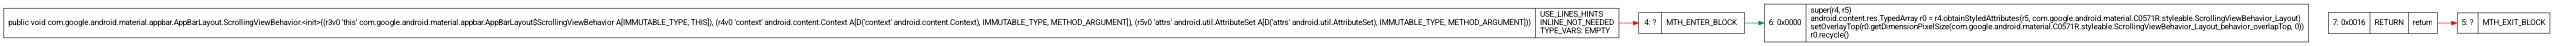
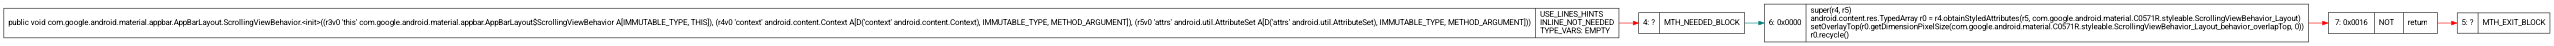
(1702, 23) -> (1702, 23)
none -> (2316, 23)
(2389, 23) -> (2386, 23)
